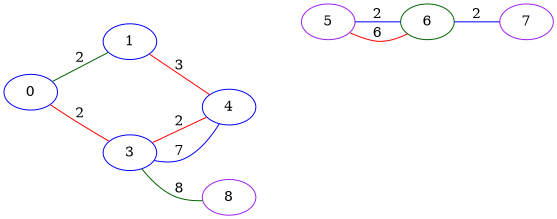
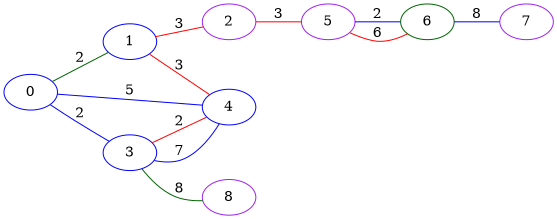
(477, 14) -> (477, 14)
none -> (229, 22)
none -> (130, 100)
(79, 124) -> (79, 124)
